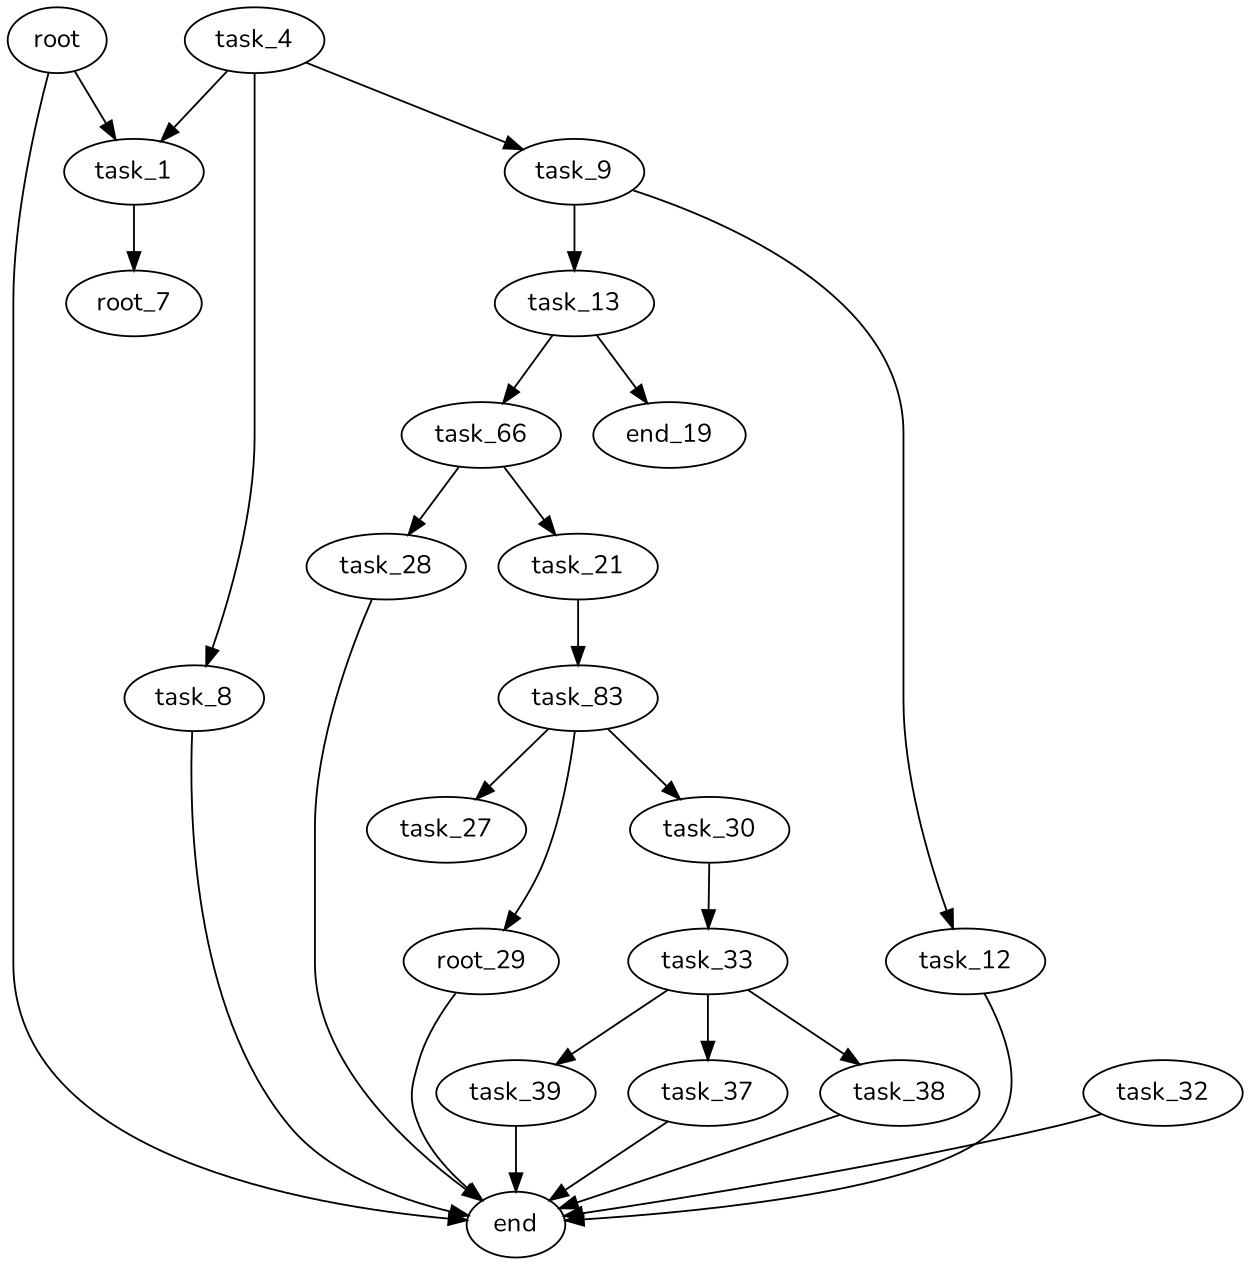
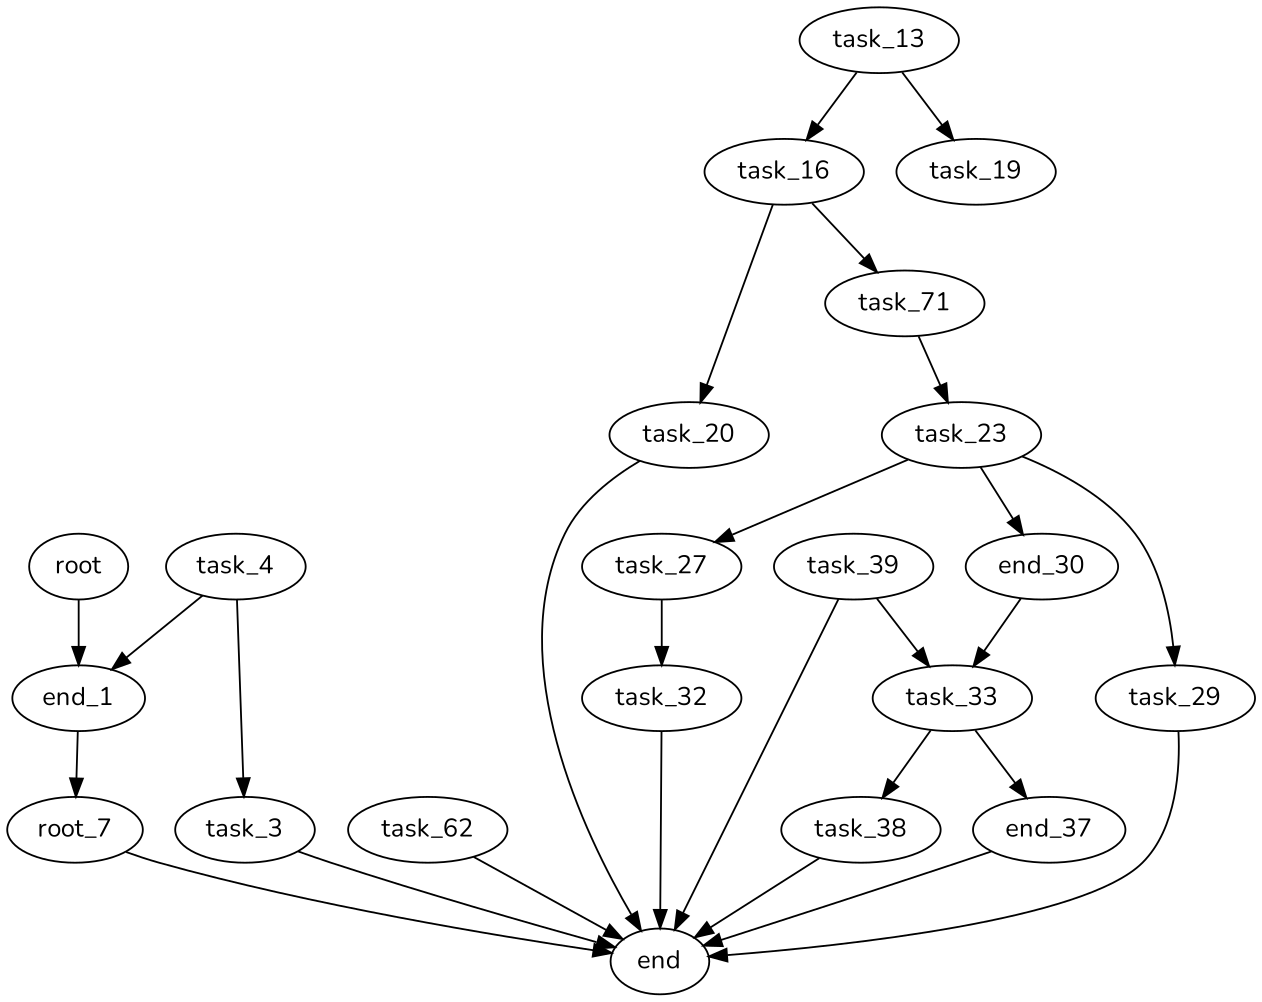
(134, 172) -> (79, 698)
(574, 172) -> none
(481, 435) -> (784, 172)
(670, 435) -> (976, 172)
(386, 567) -> (689, 435)
(578, 567) -> (905, 303)
none -> (662, 623)
(194, 698) -> (245, 830)
(578, 698) -> (962, 435)
(13, 791) -> (358, 909)
(710, 830) -> (1042, 567)
(481, 961) -> (1175, 698)
(966, 961) -> (428, 830)
(620, 1022) -> (897, 625)
(708, 1093) -> (1049, 830)
